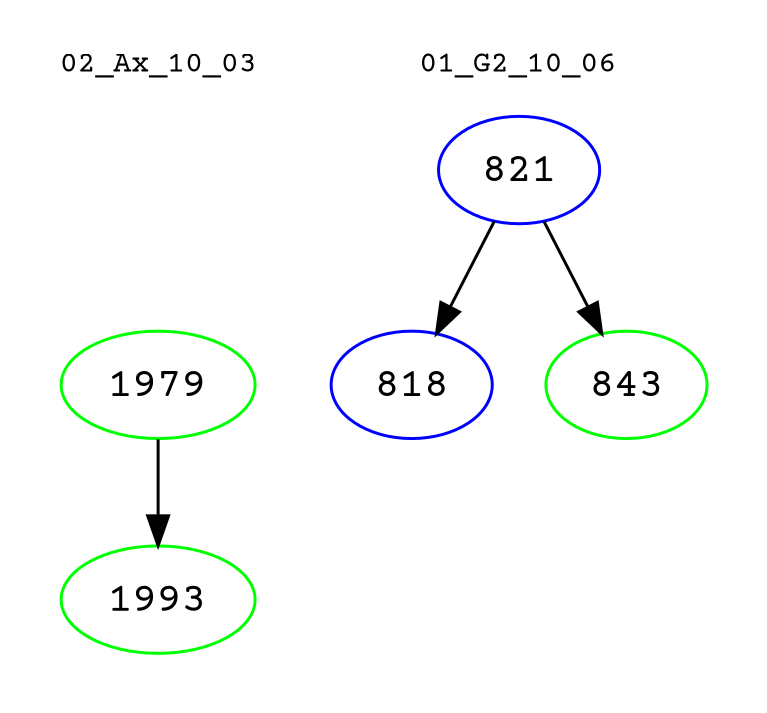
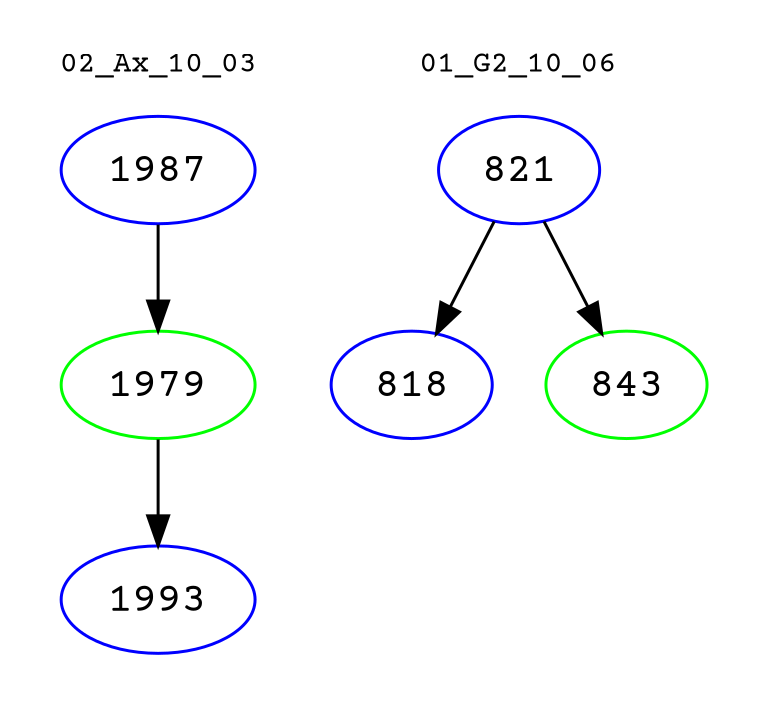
none -> (158, 170)
(158, 600) -> (158, 600)
